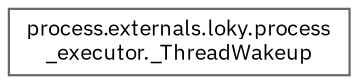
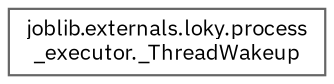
(179, 42) -> (167, 42)
